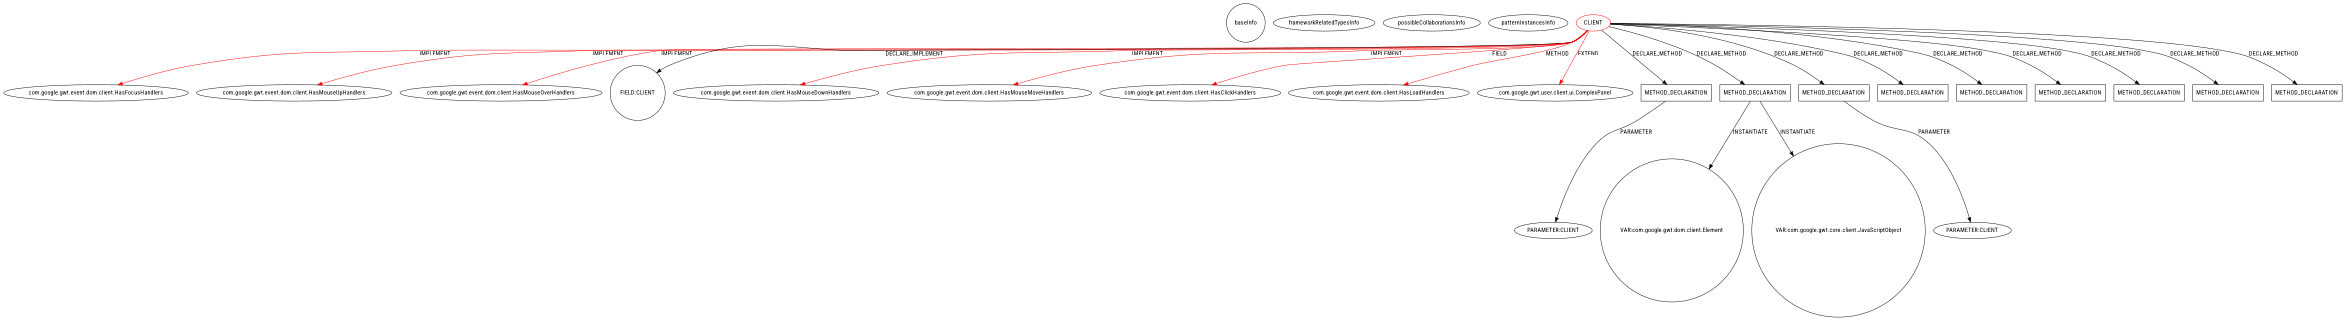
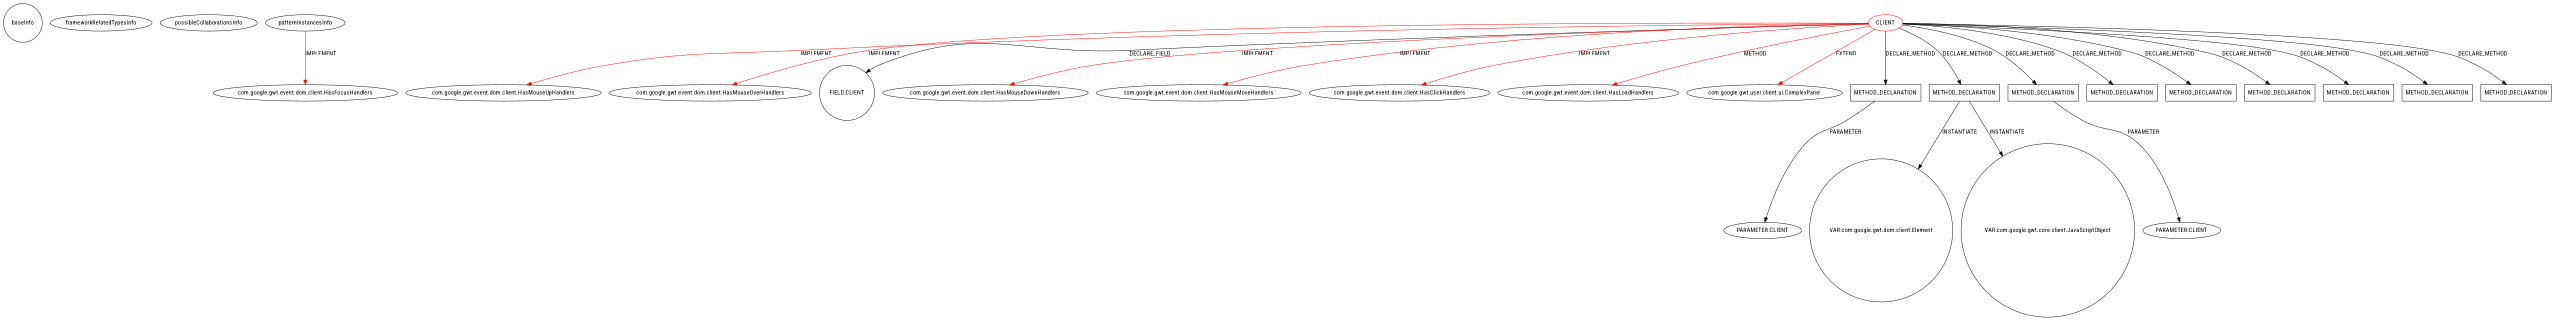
(487, 50) -> (305, 56)
(914, 54) -> (1150, 54)
(1500, 54) -> (1595, 54)
